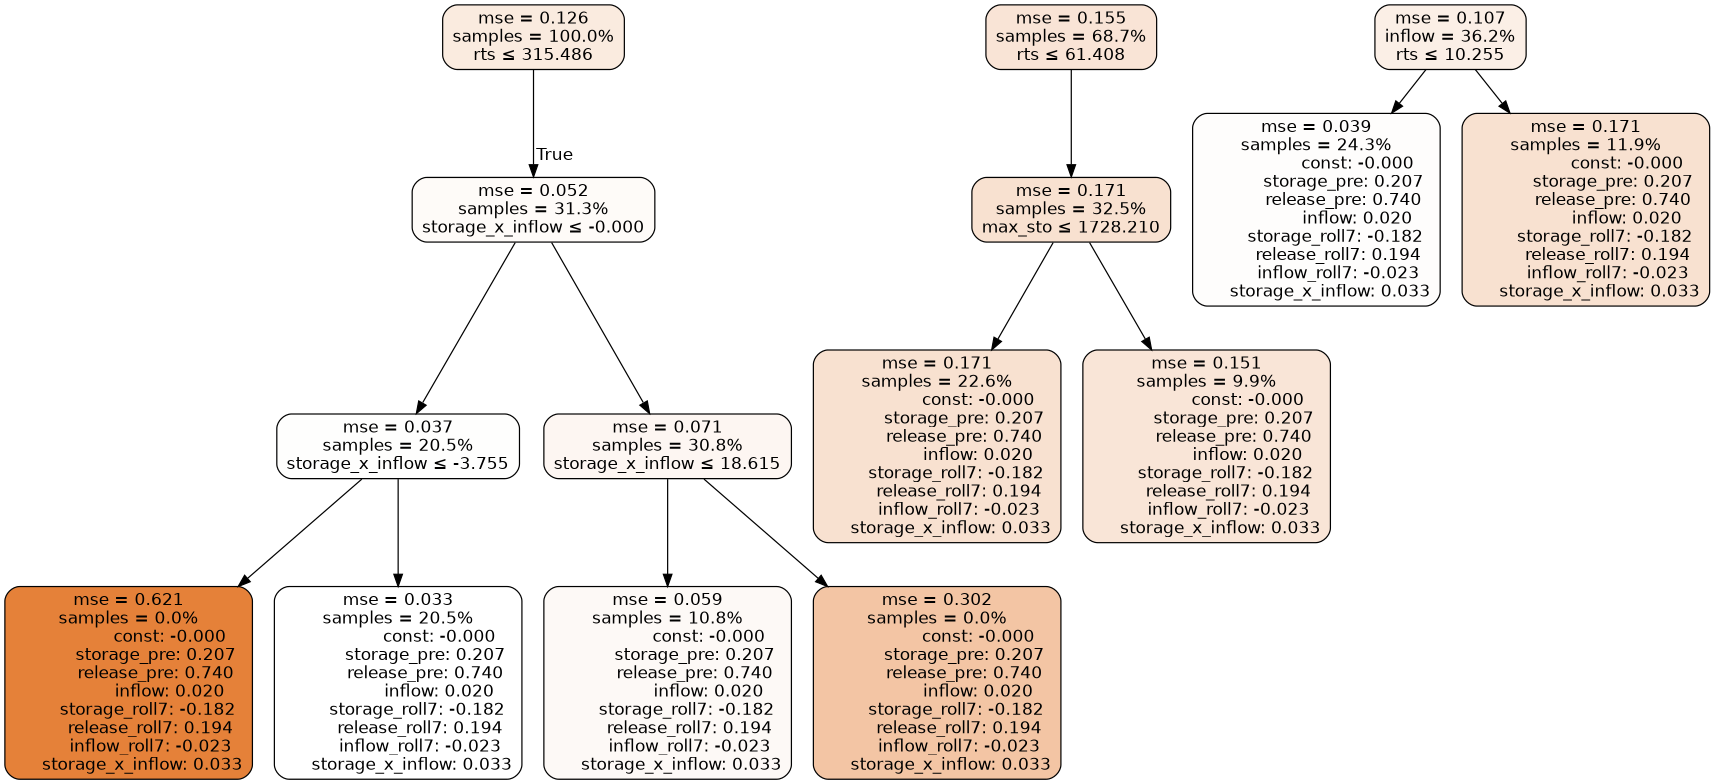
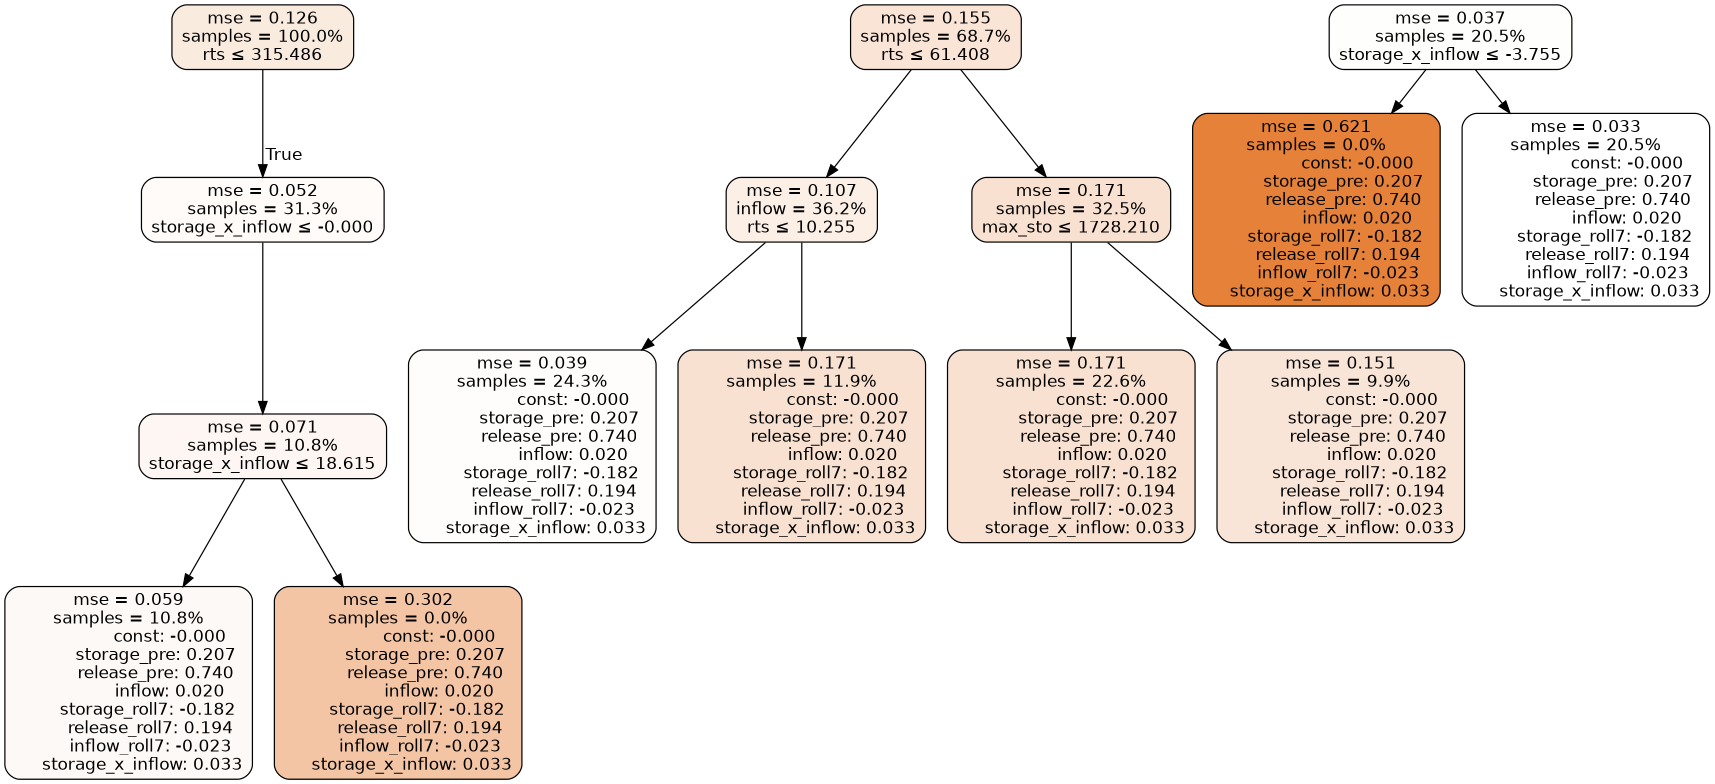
none -> (873, 118)
(469, 323) -> none
(668, 446) -> (263, 446)
